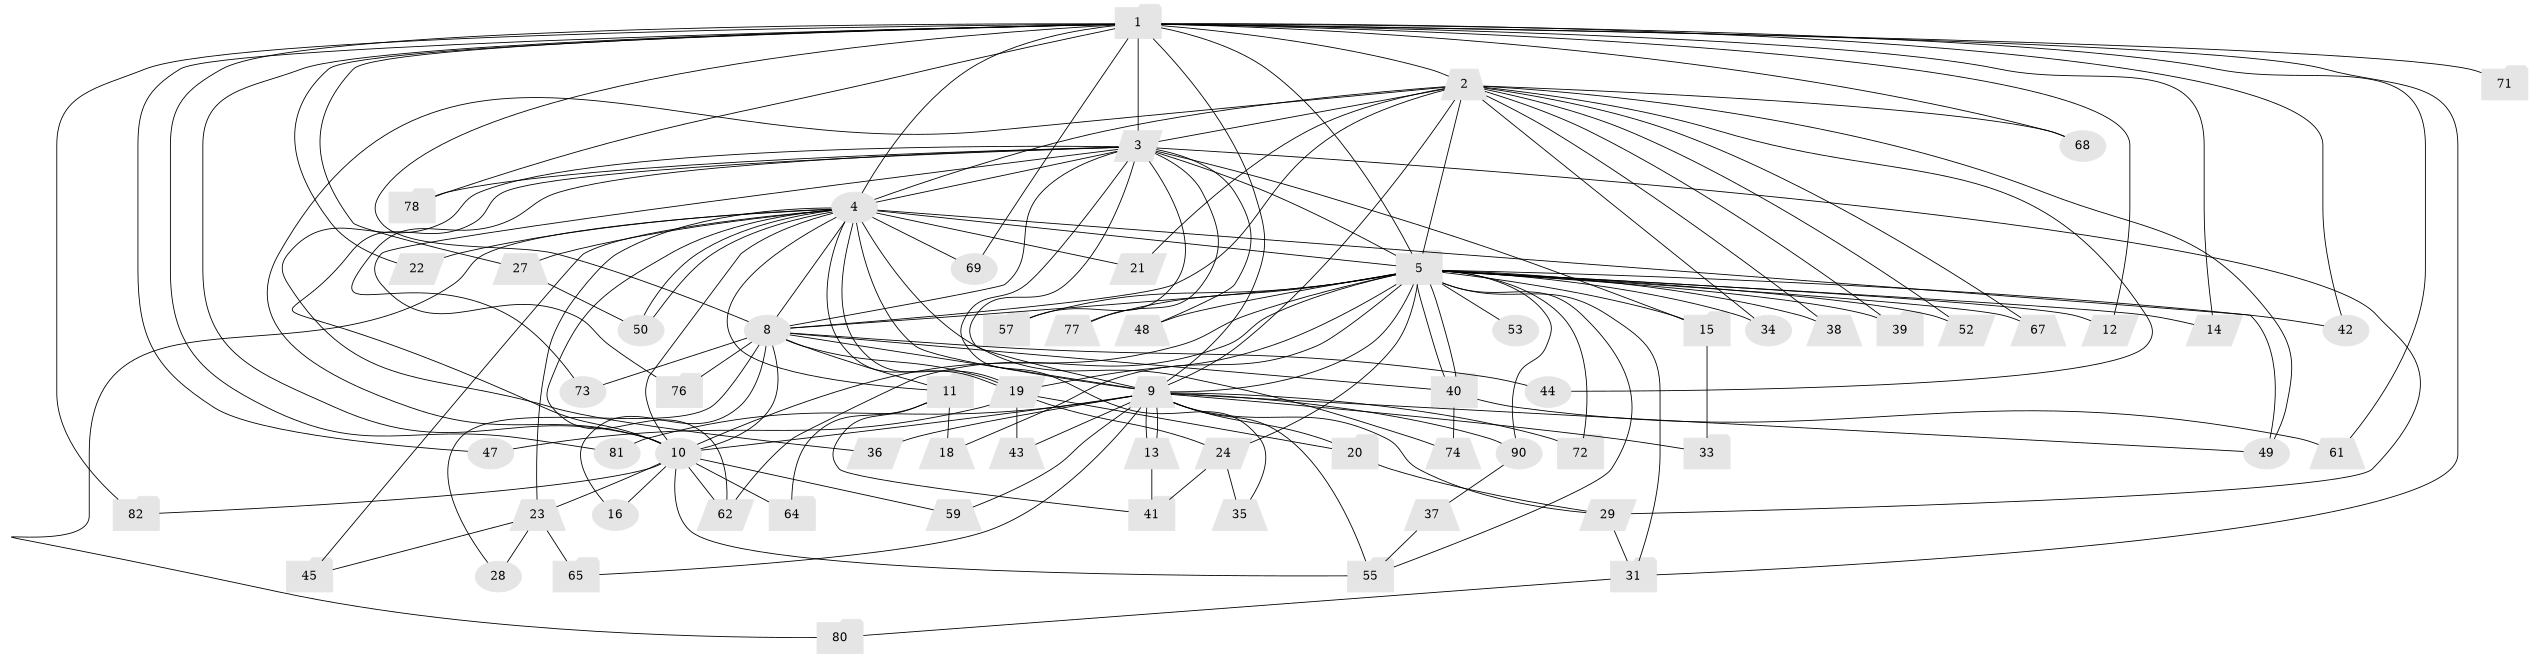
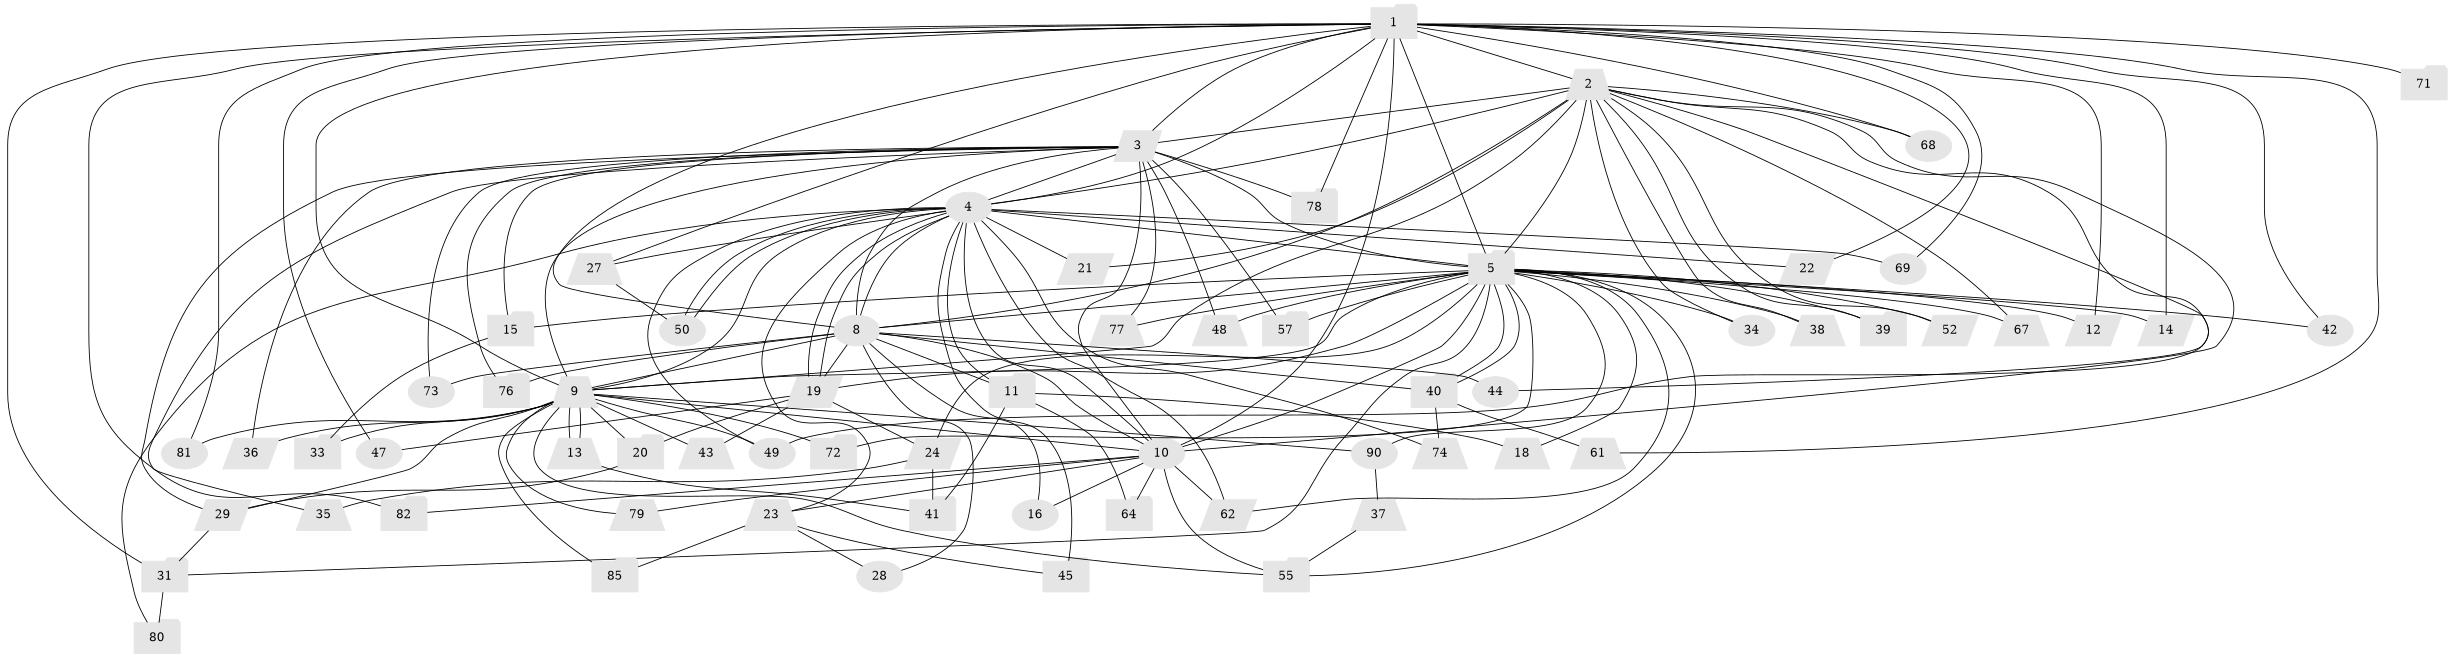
(1516, 331) -> none
(954, 515) -> (637, 515)
(576, 577) -> (615, 577)
